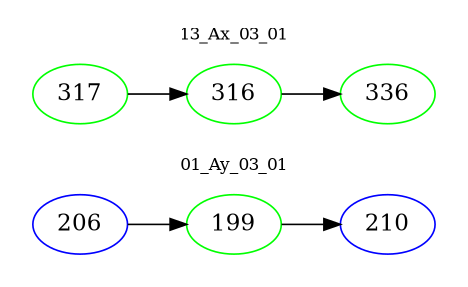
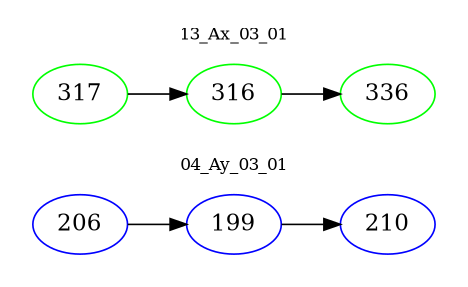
(234, 166) -> (234, 166)
(234, 224) -> (234, 224)
